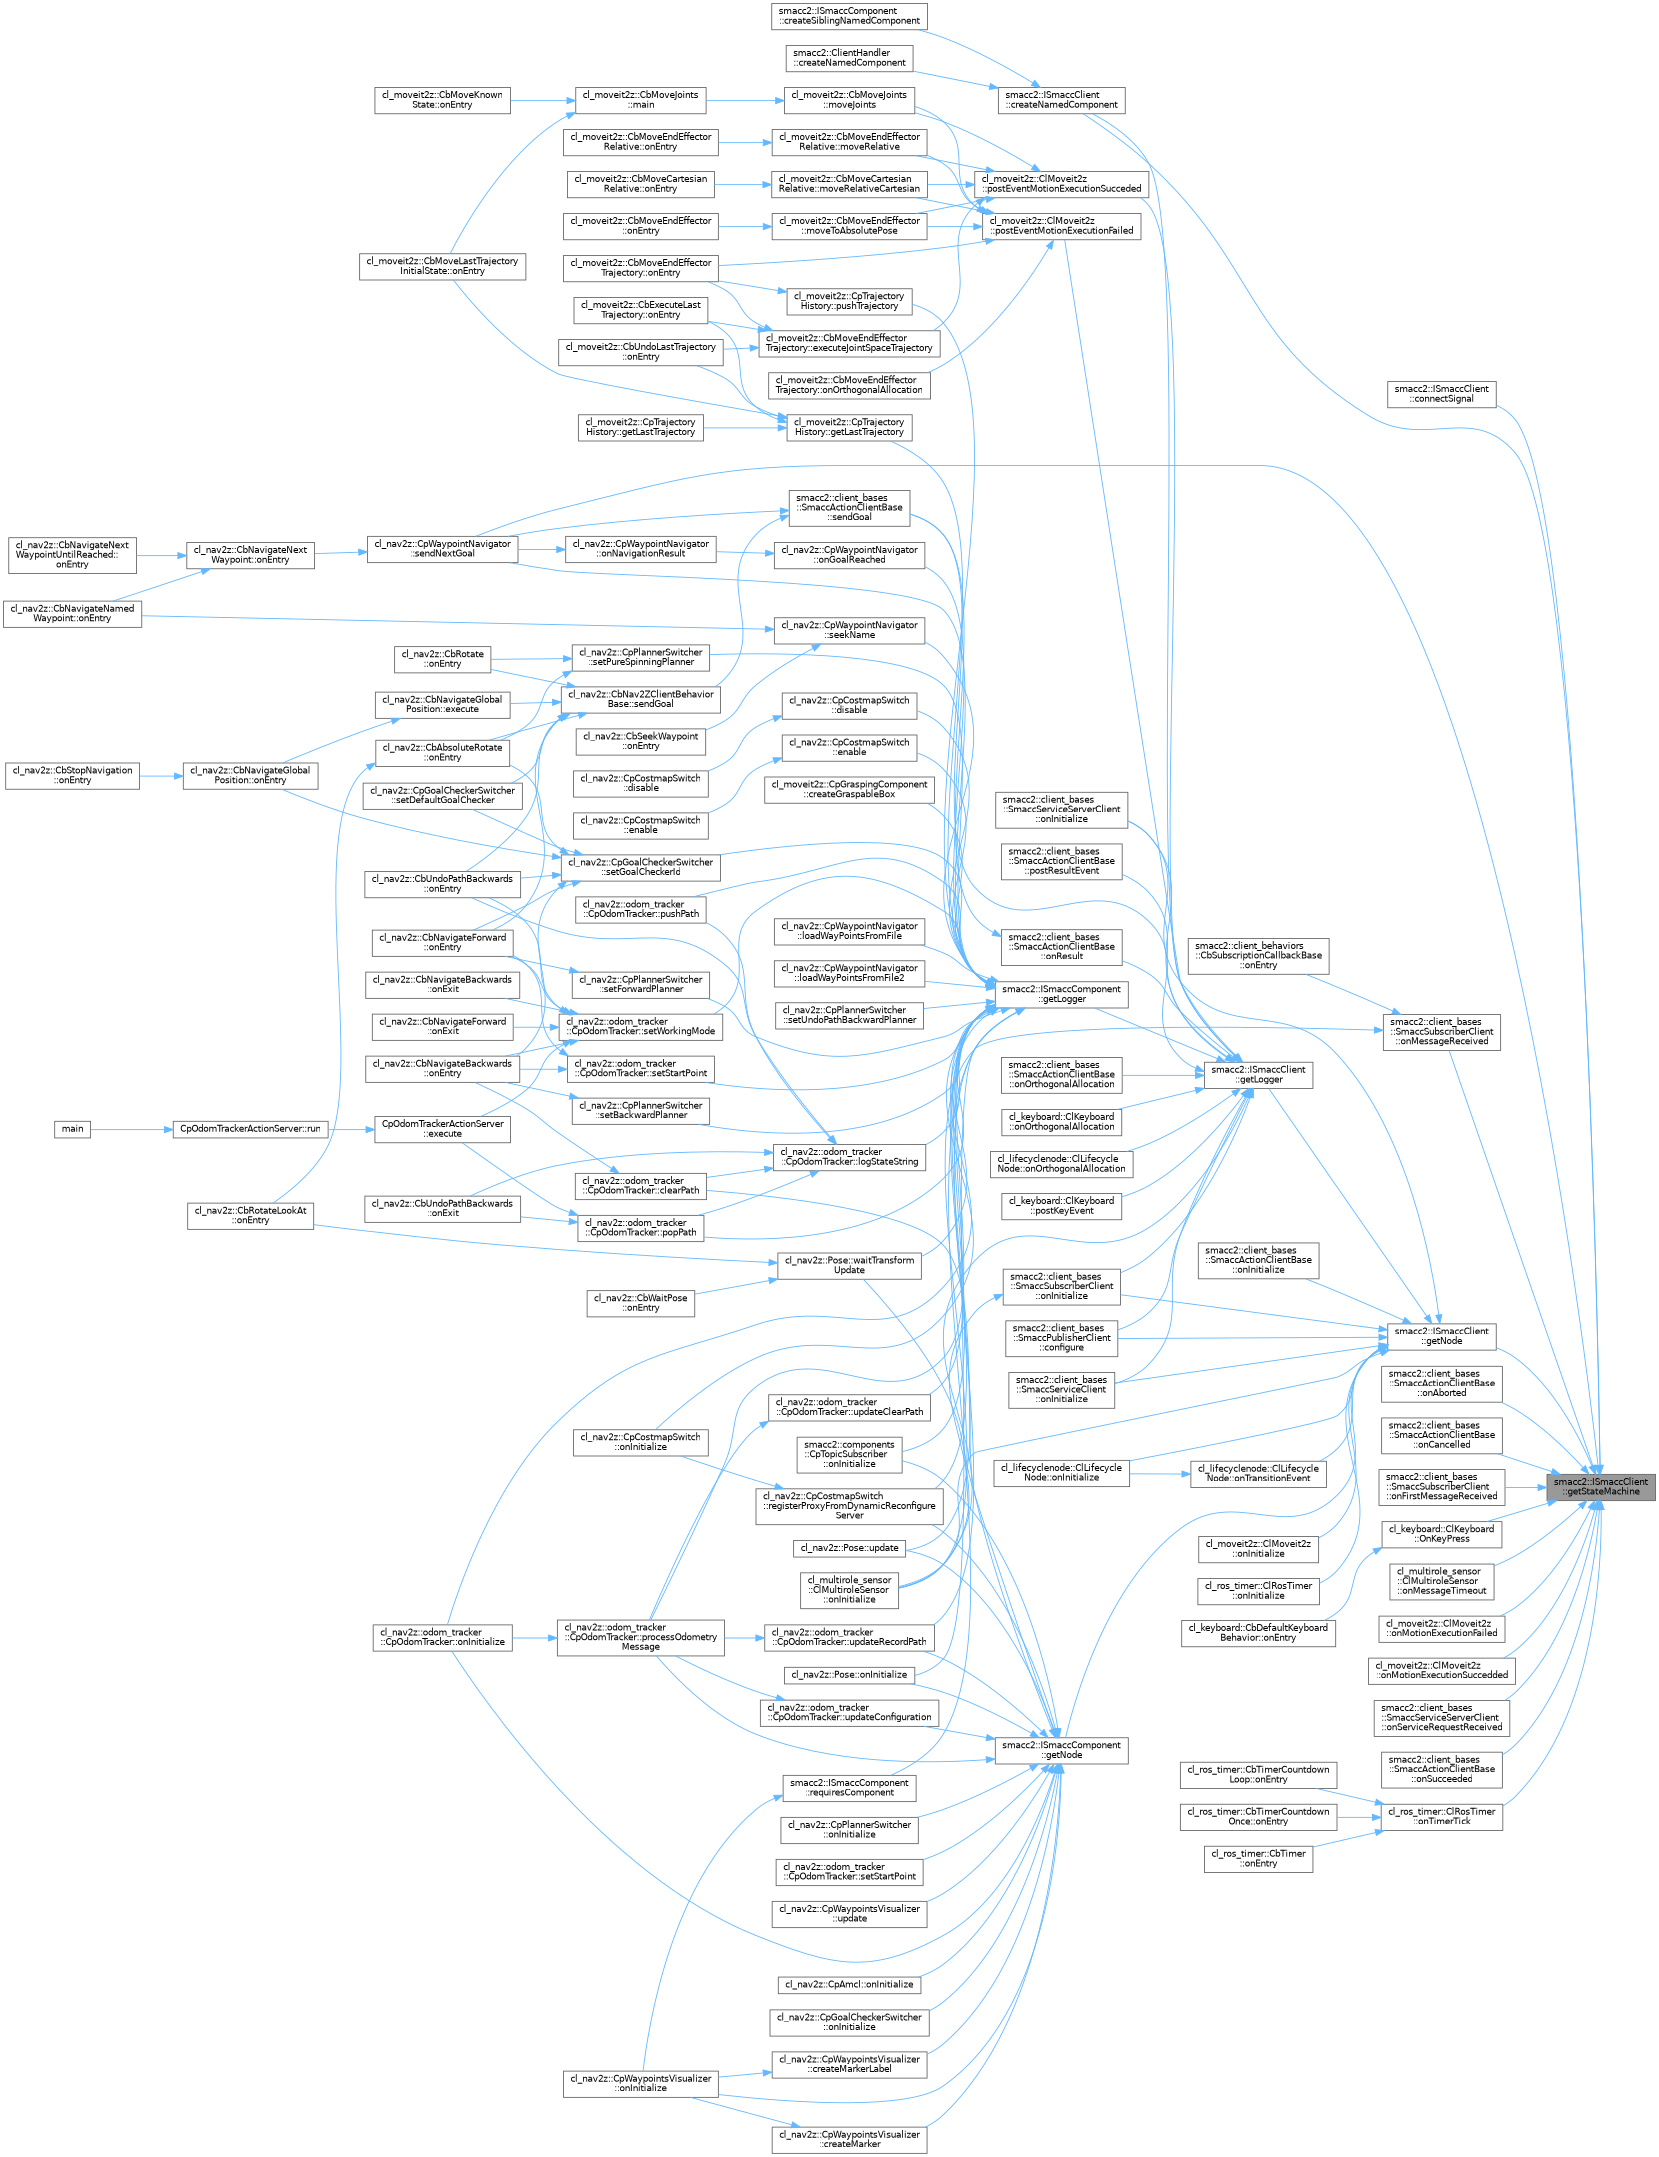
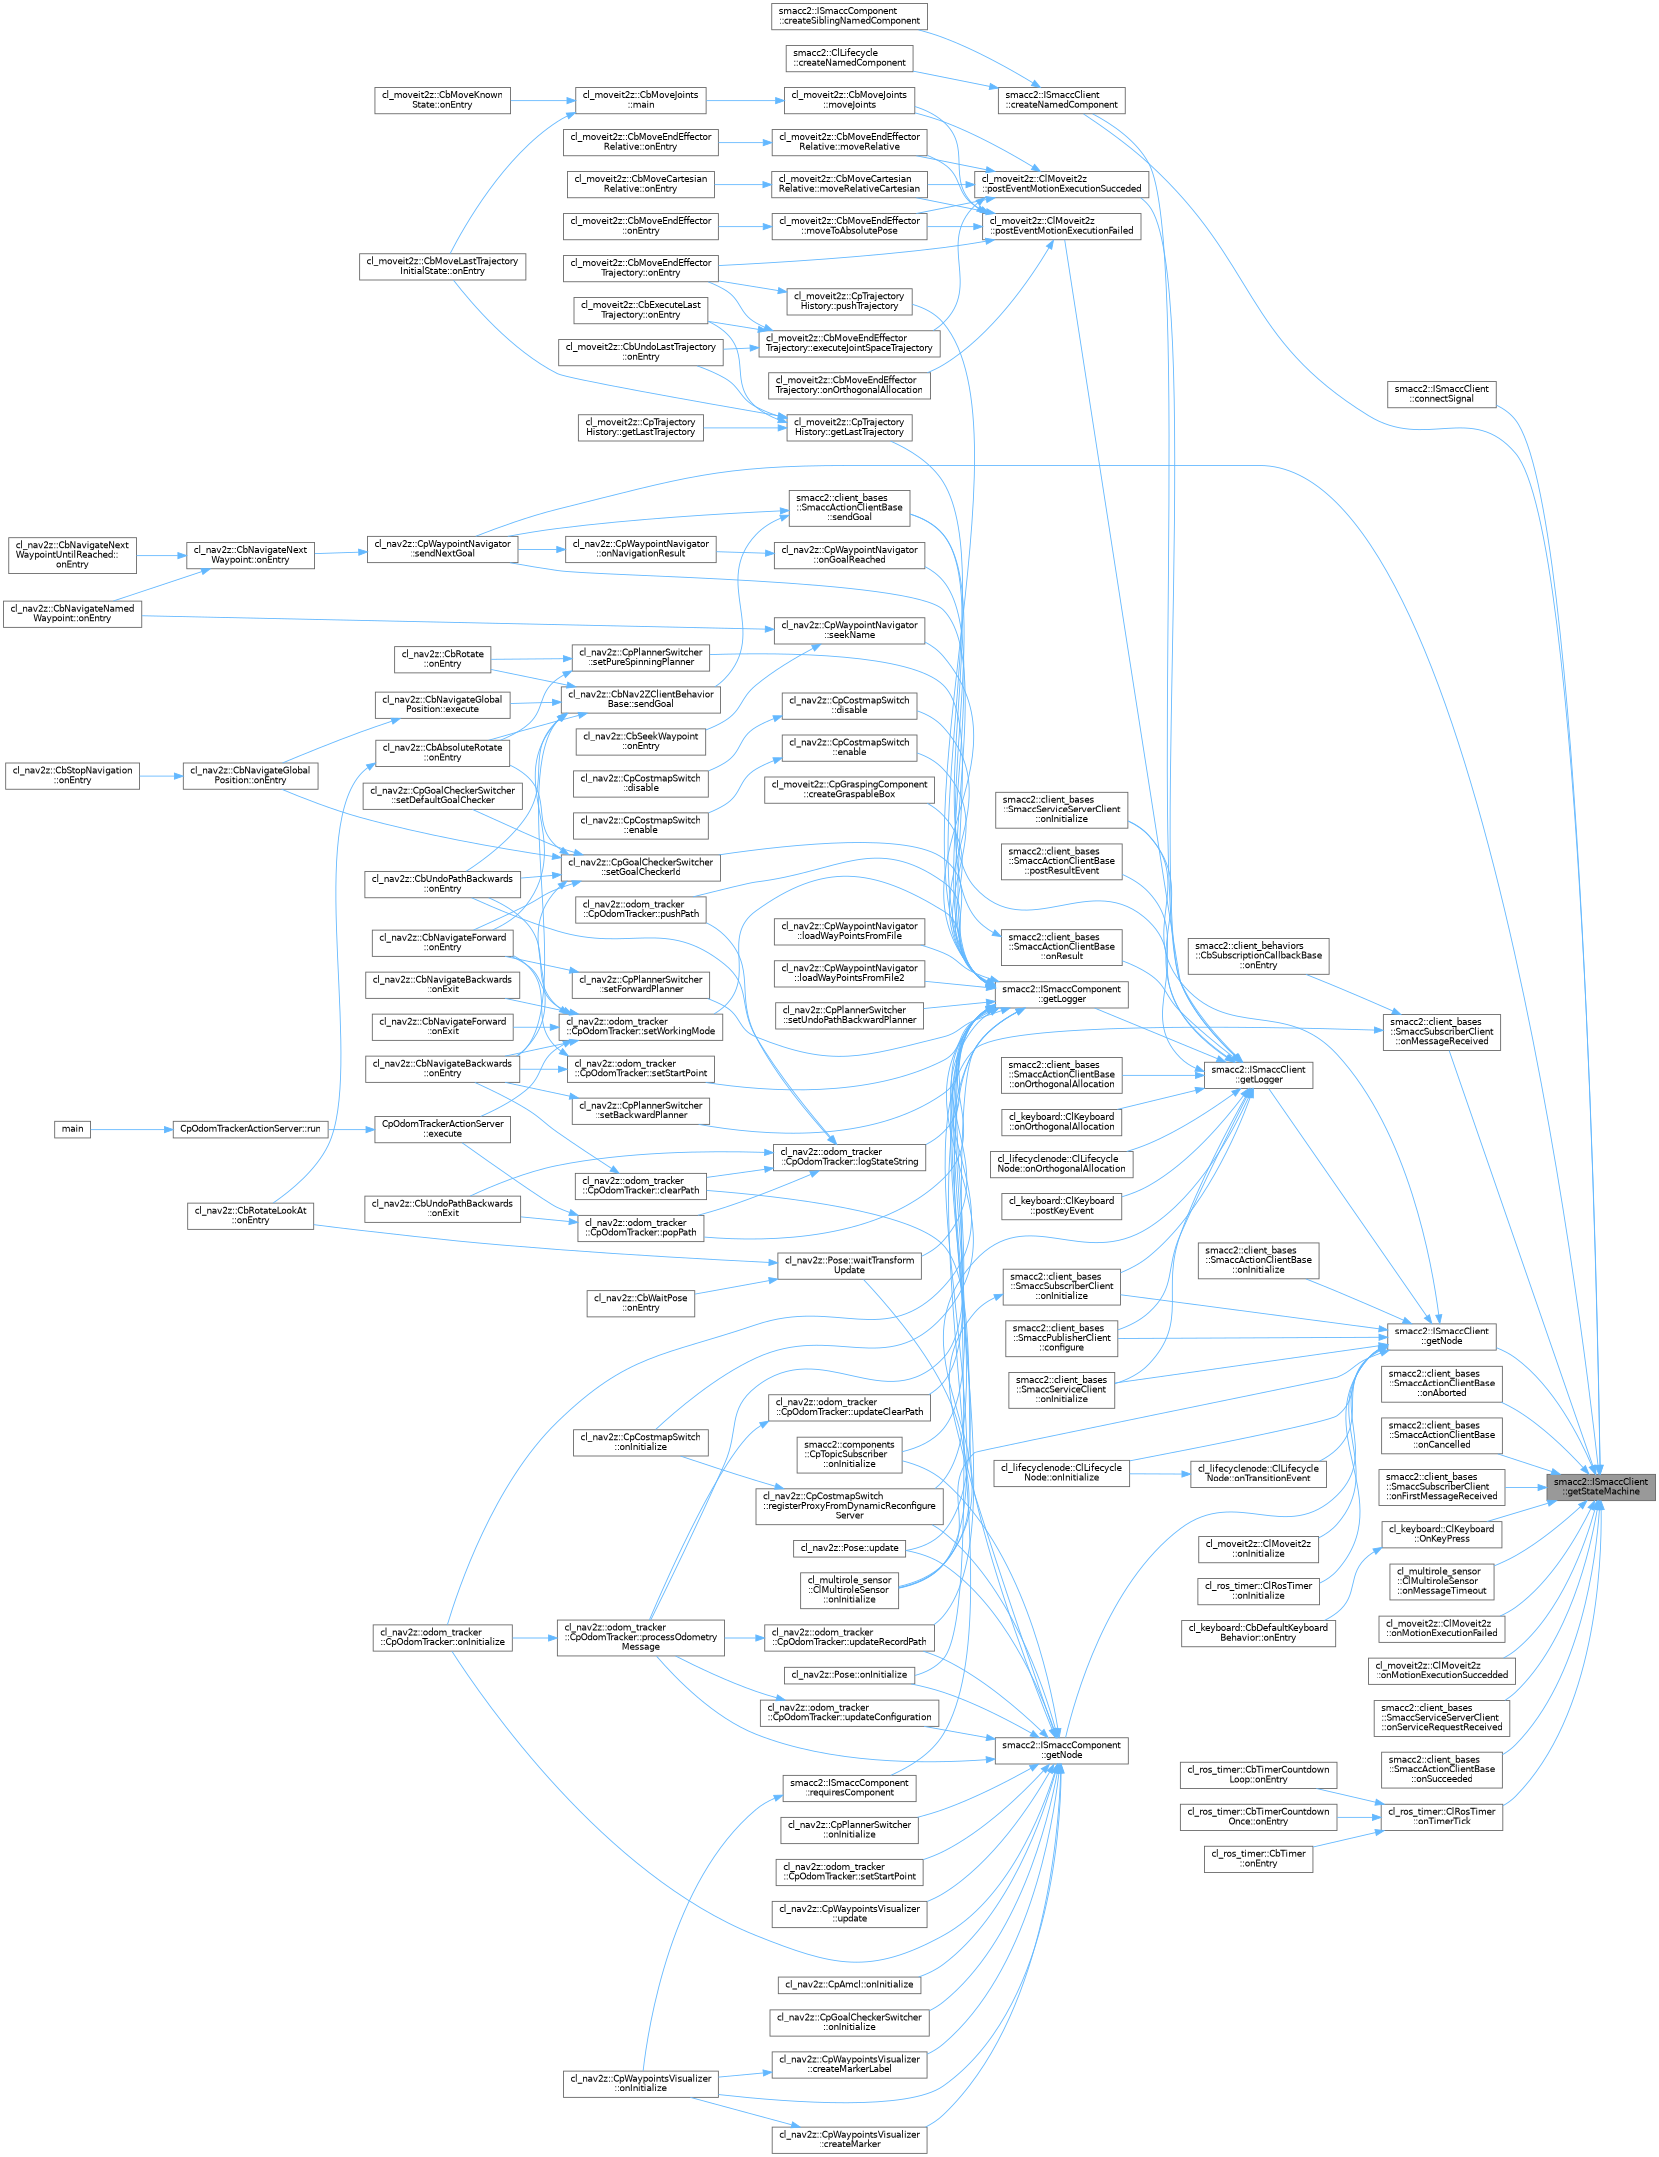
(850, 59) -> (850, 59)
(529, 771) -> (542, 889)
